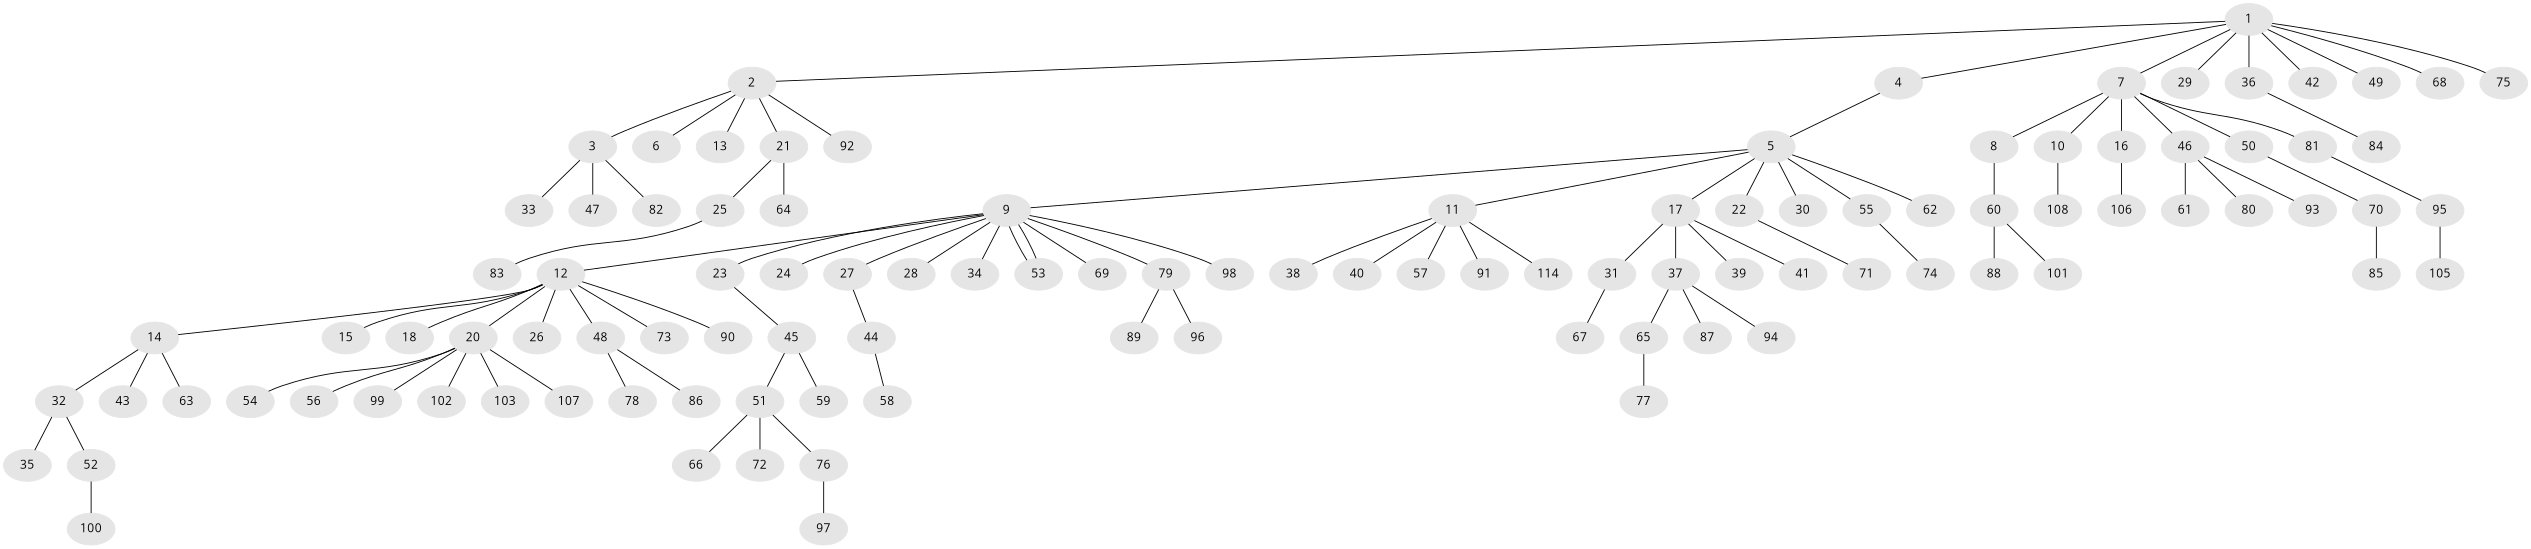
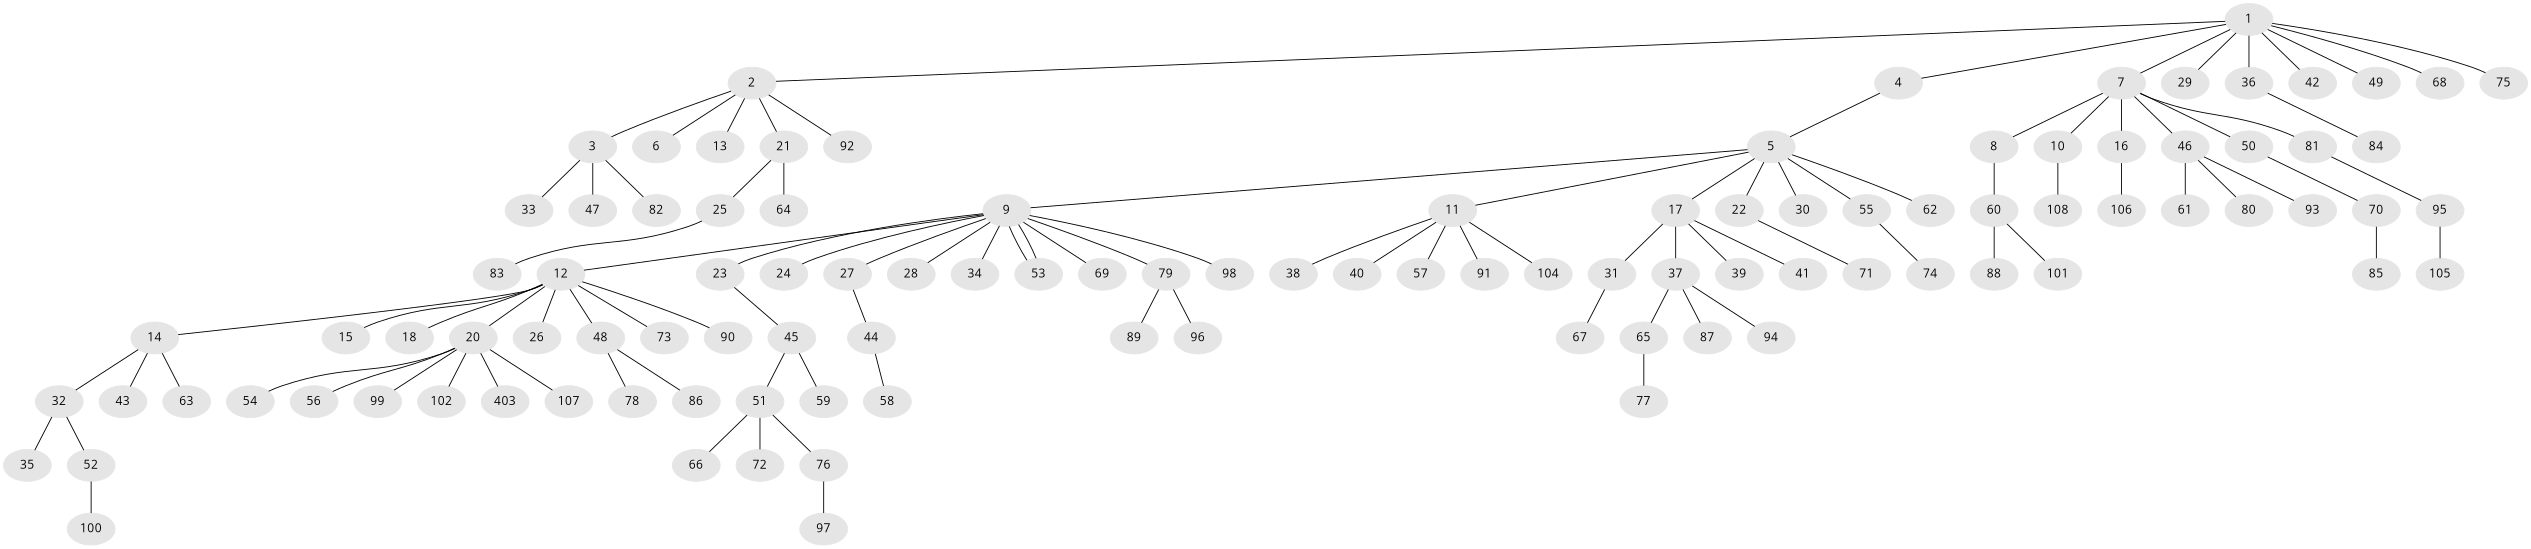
(1548, 274) -> (1548, 274)
(505, 402) -> (505, 402)
